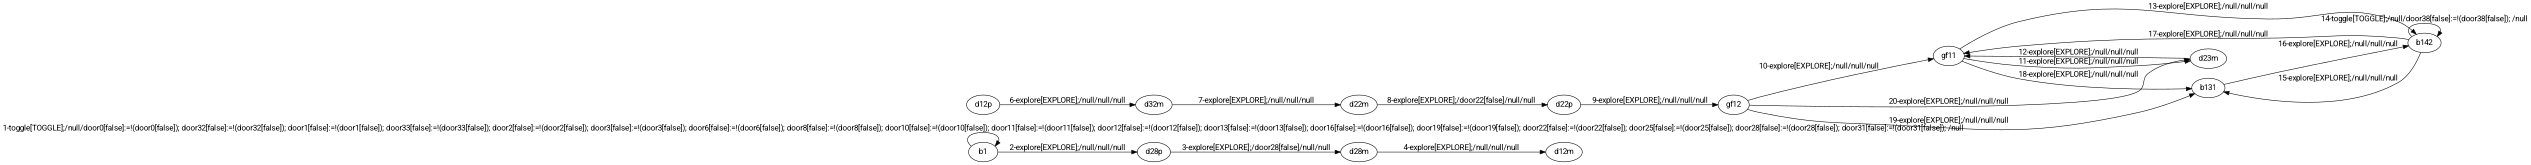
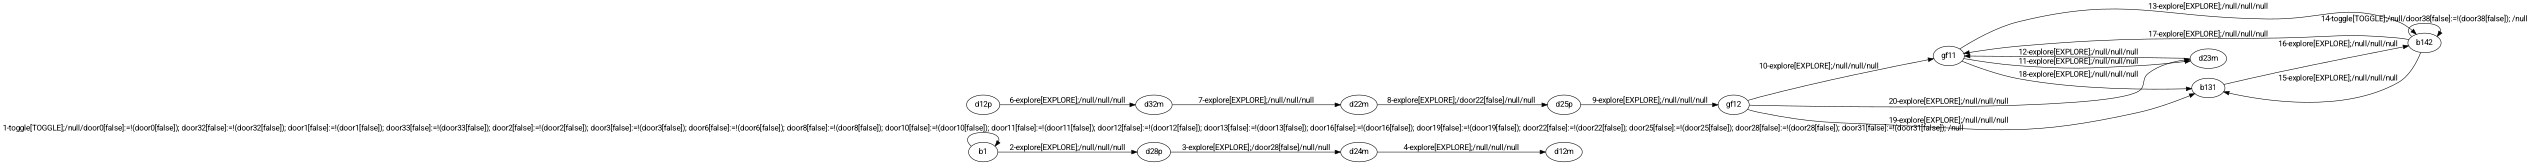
(1564, 105) -> (1564, 105)
(1359, 152) -> (1359, 152)
